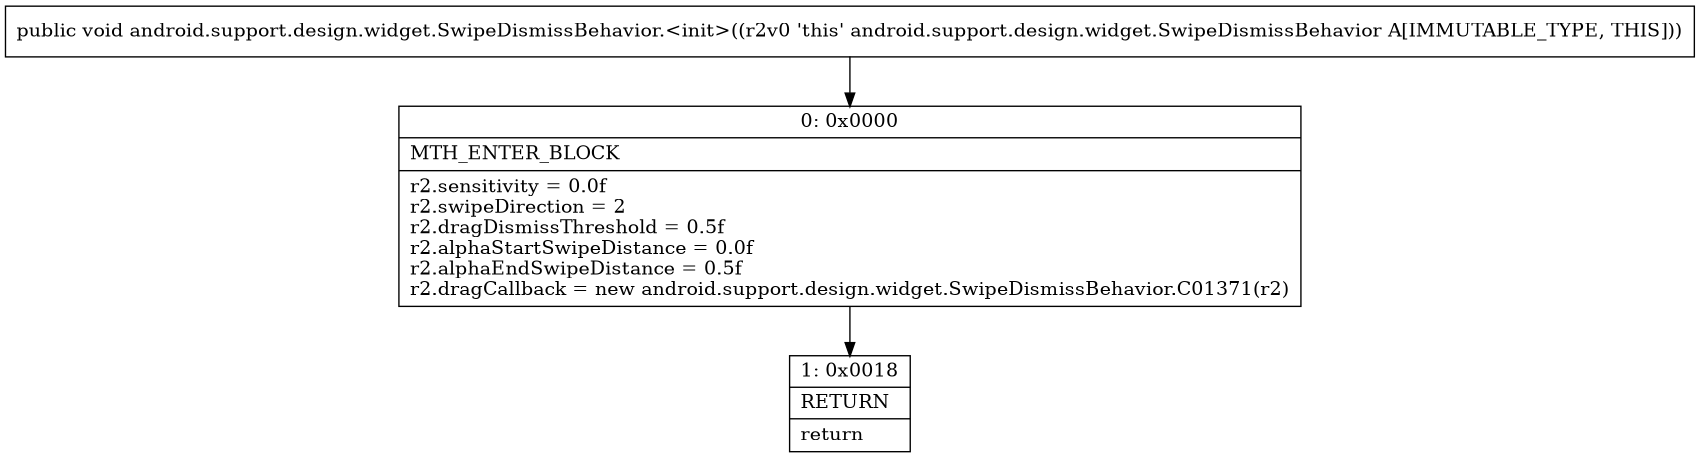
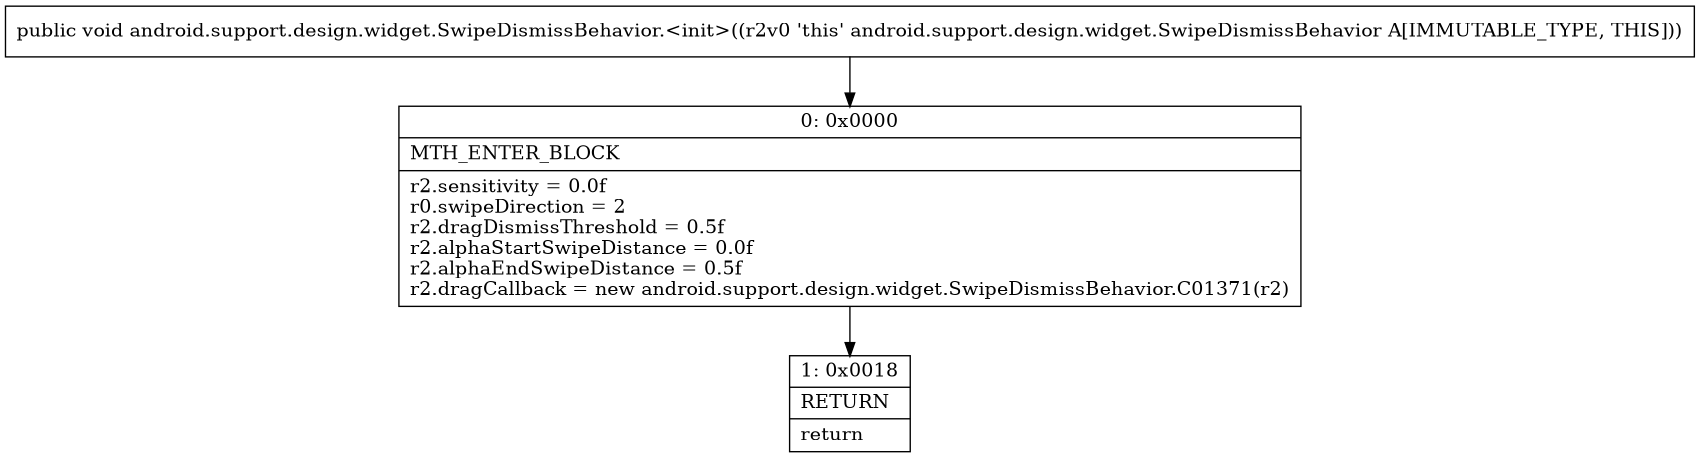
(518, 207) -> (518, 207)
